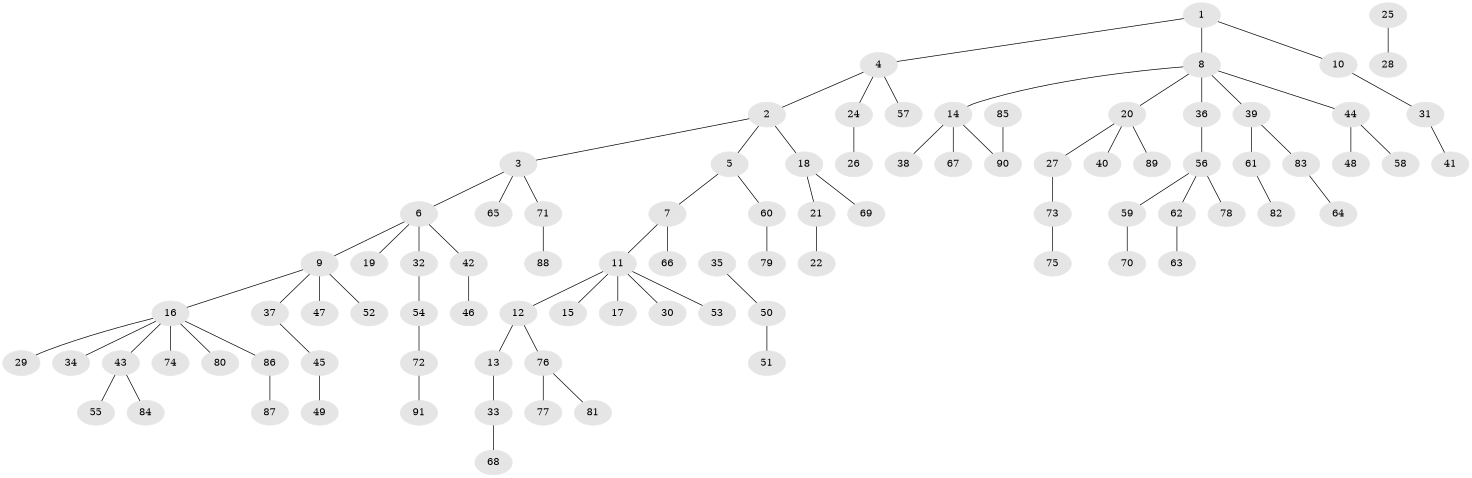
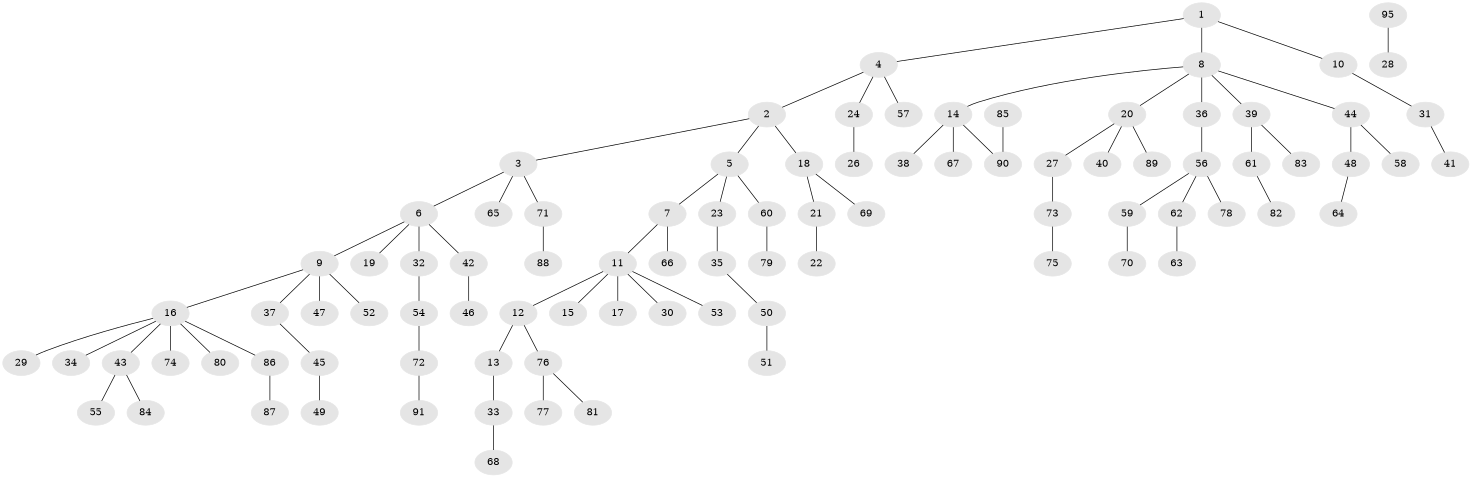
(1388, 15) -> (1388, 15)
(1320, 189) -> (1345, 189)
none -> (717, 214)
